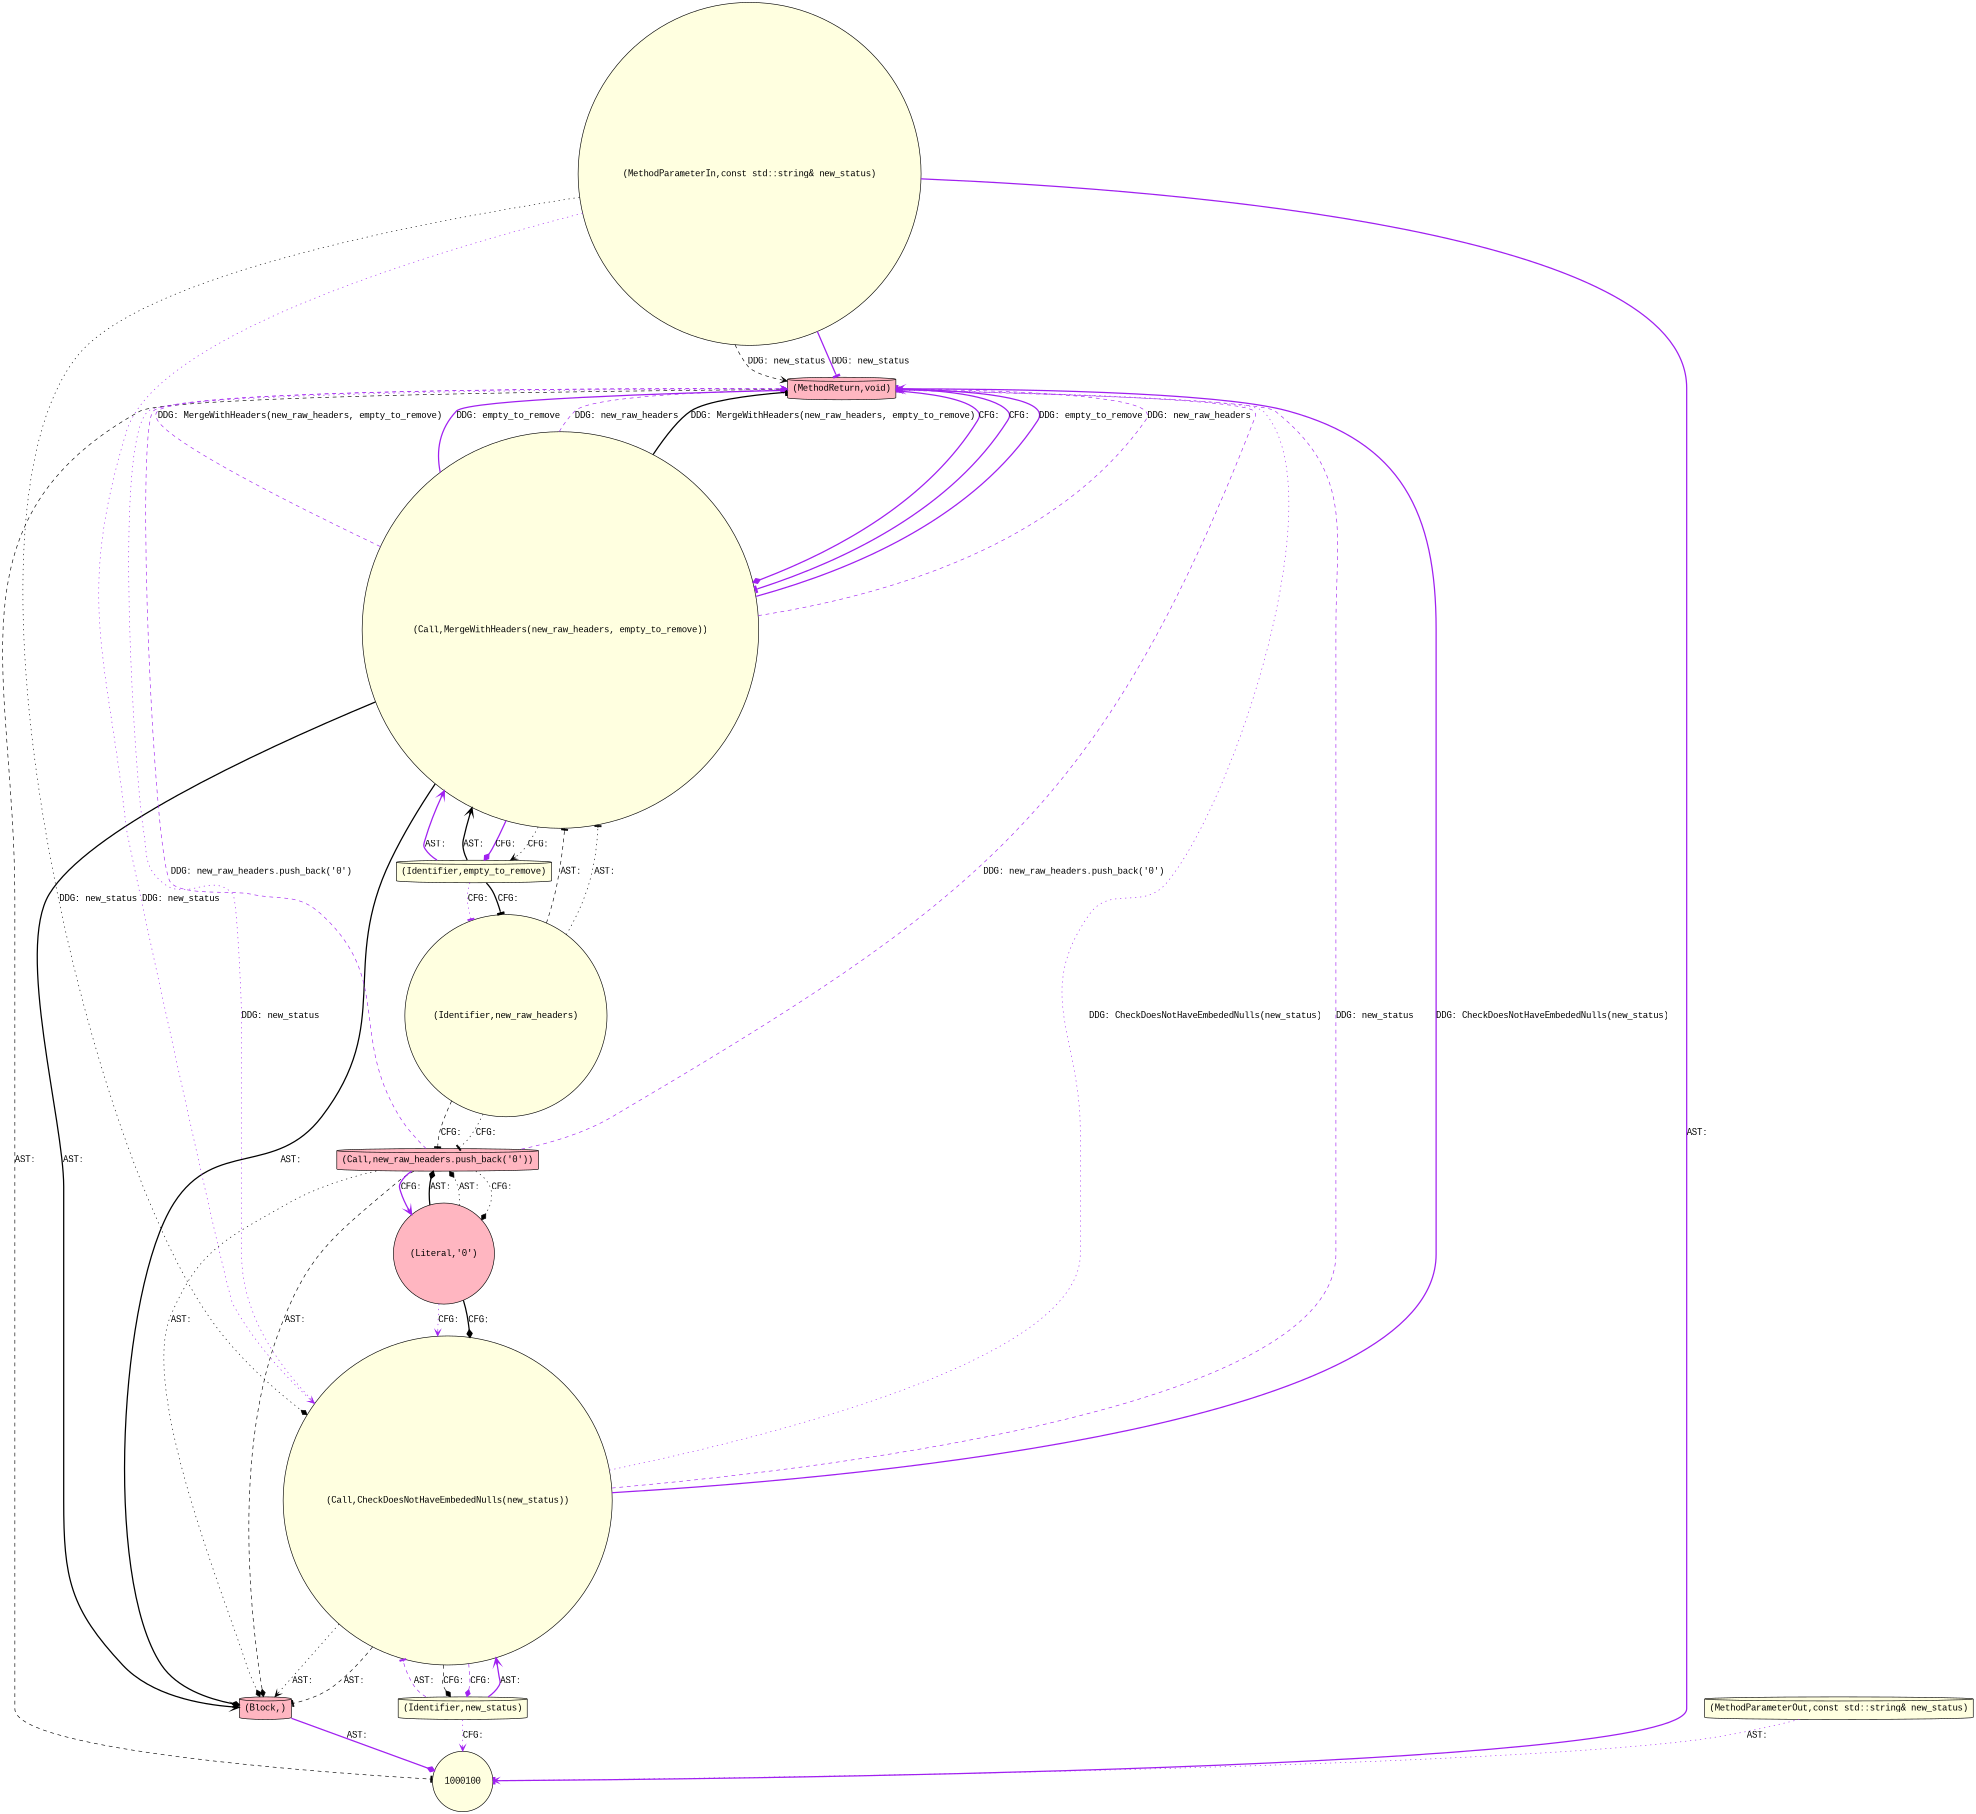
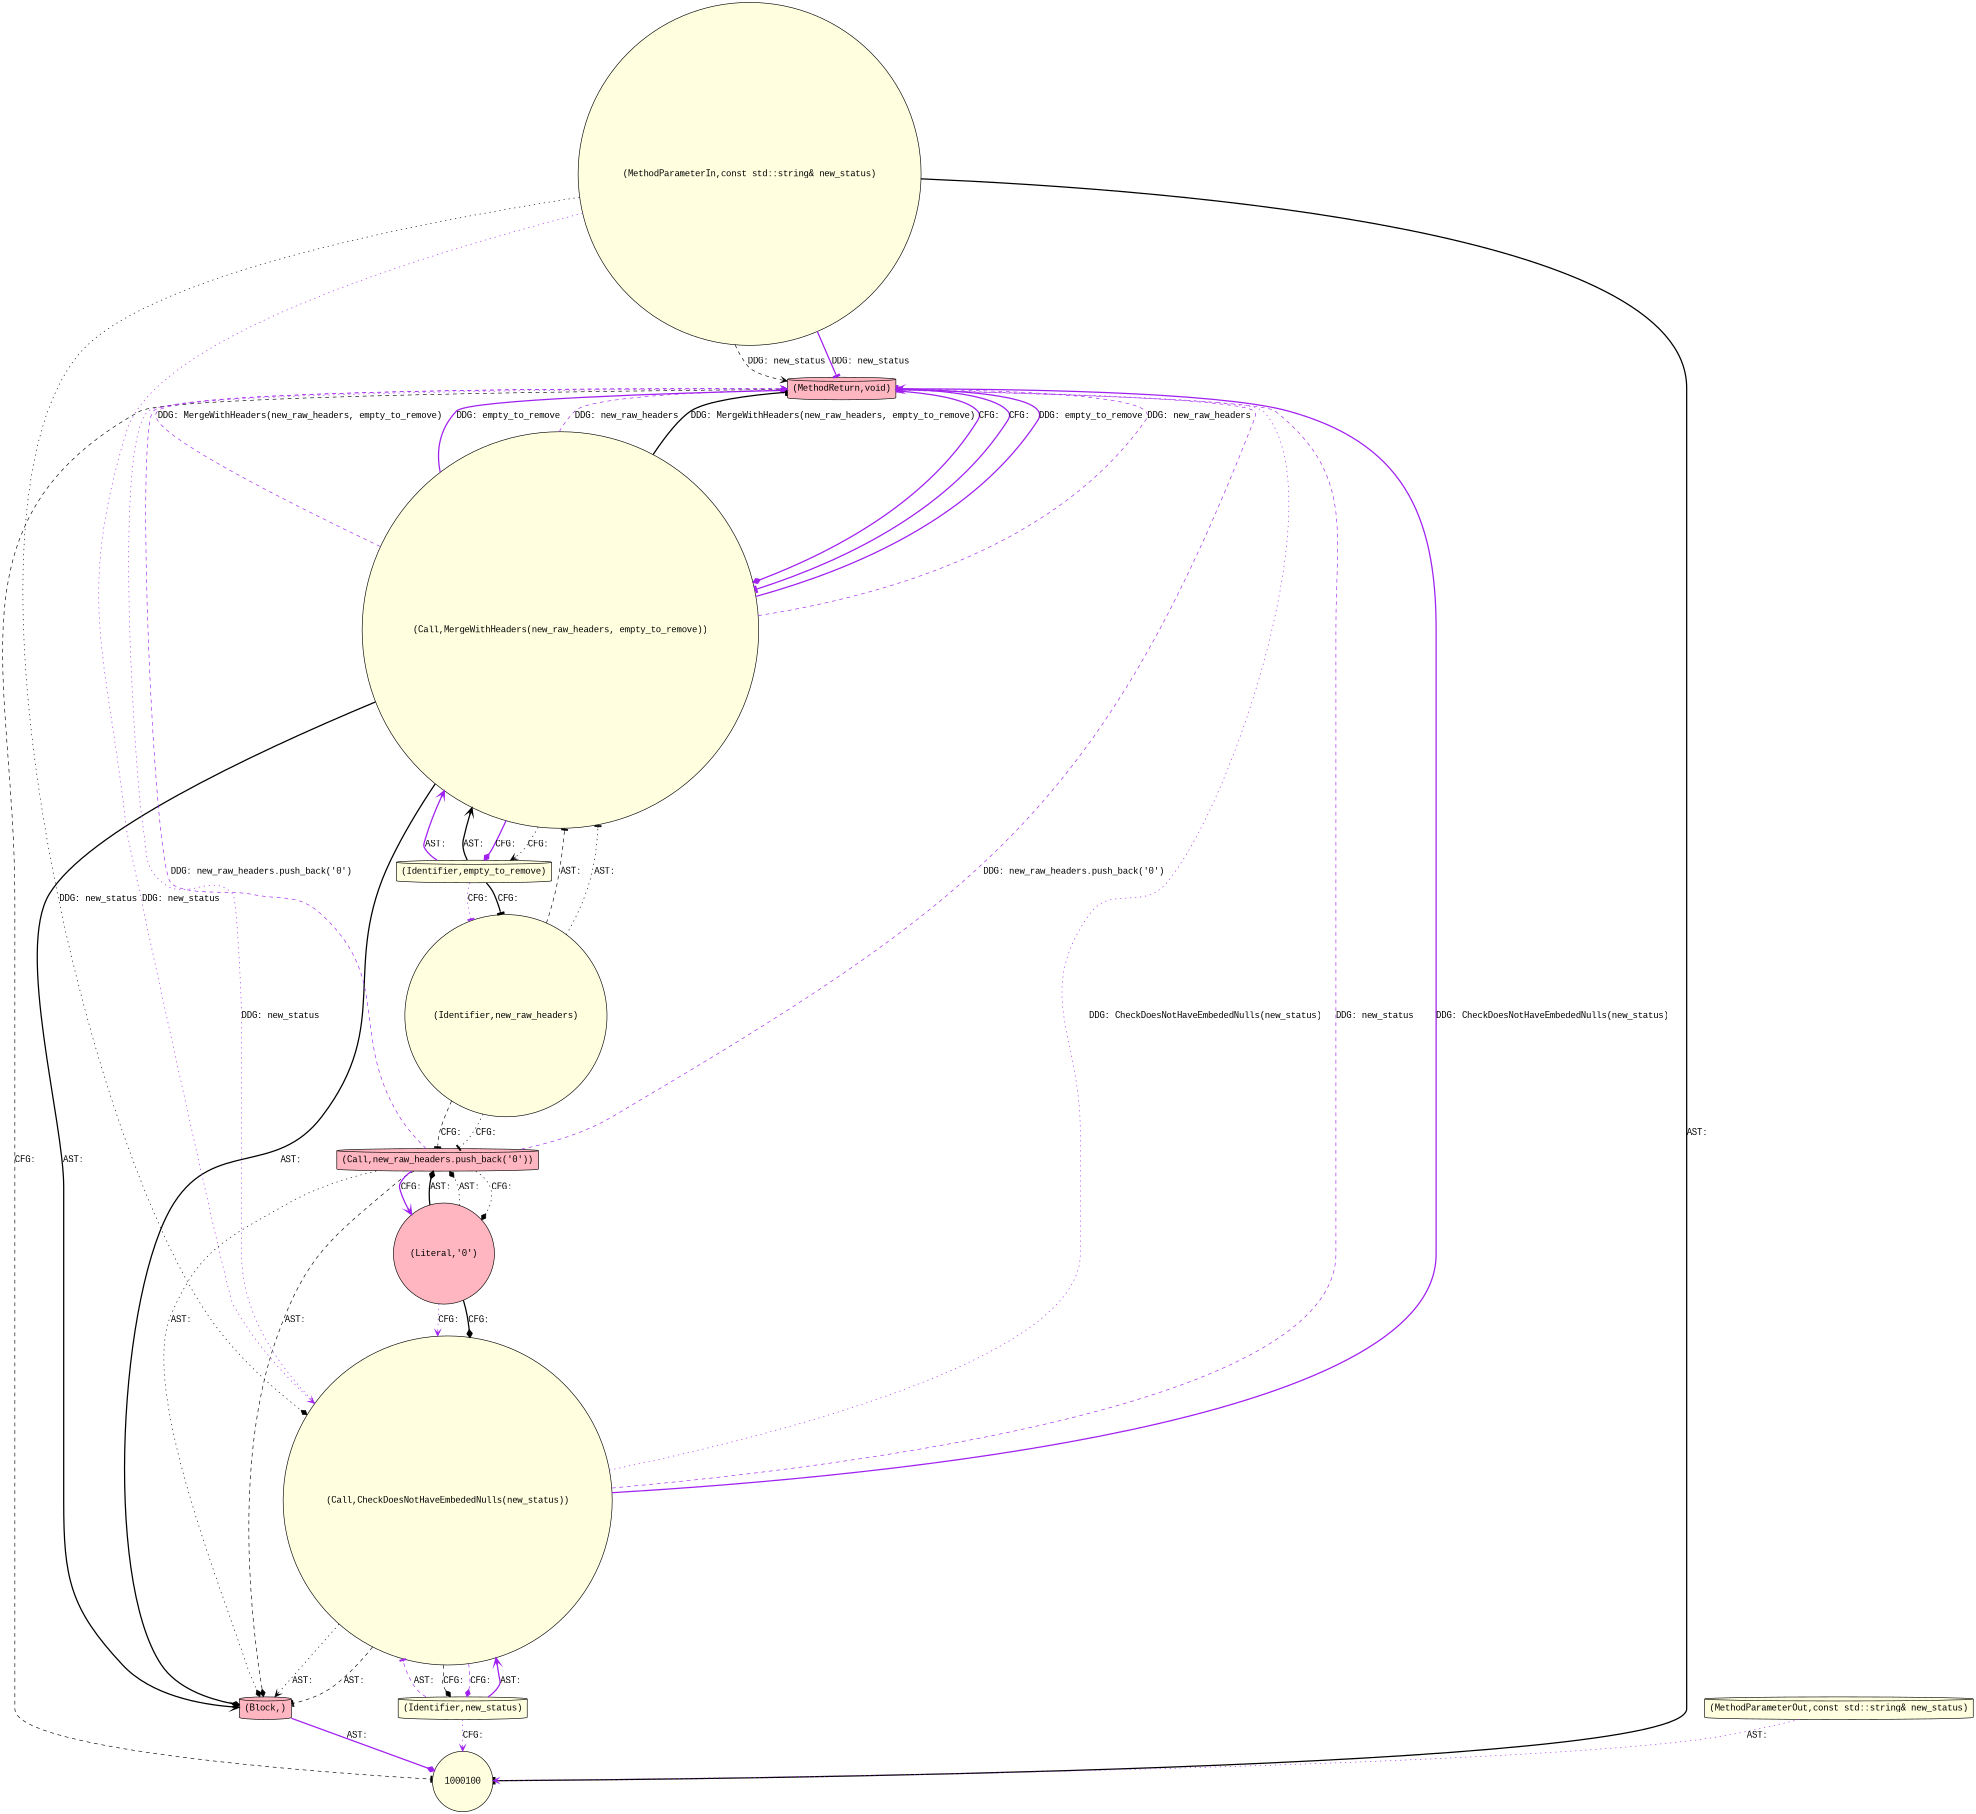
(28, 1160) -> (28, 1160)
(1687, 1233) -> (1687, 1233)
